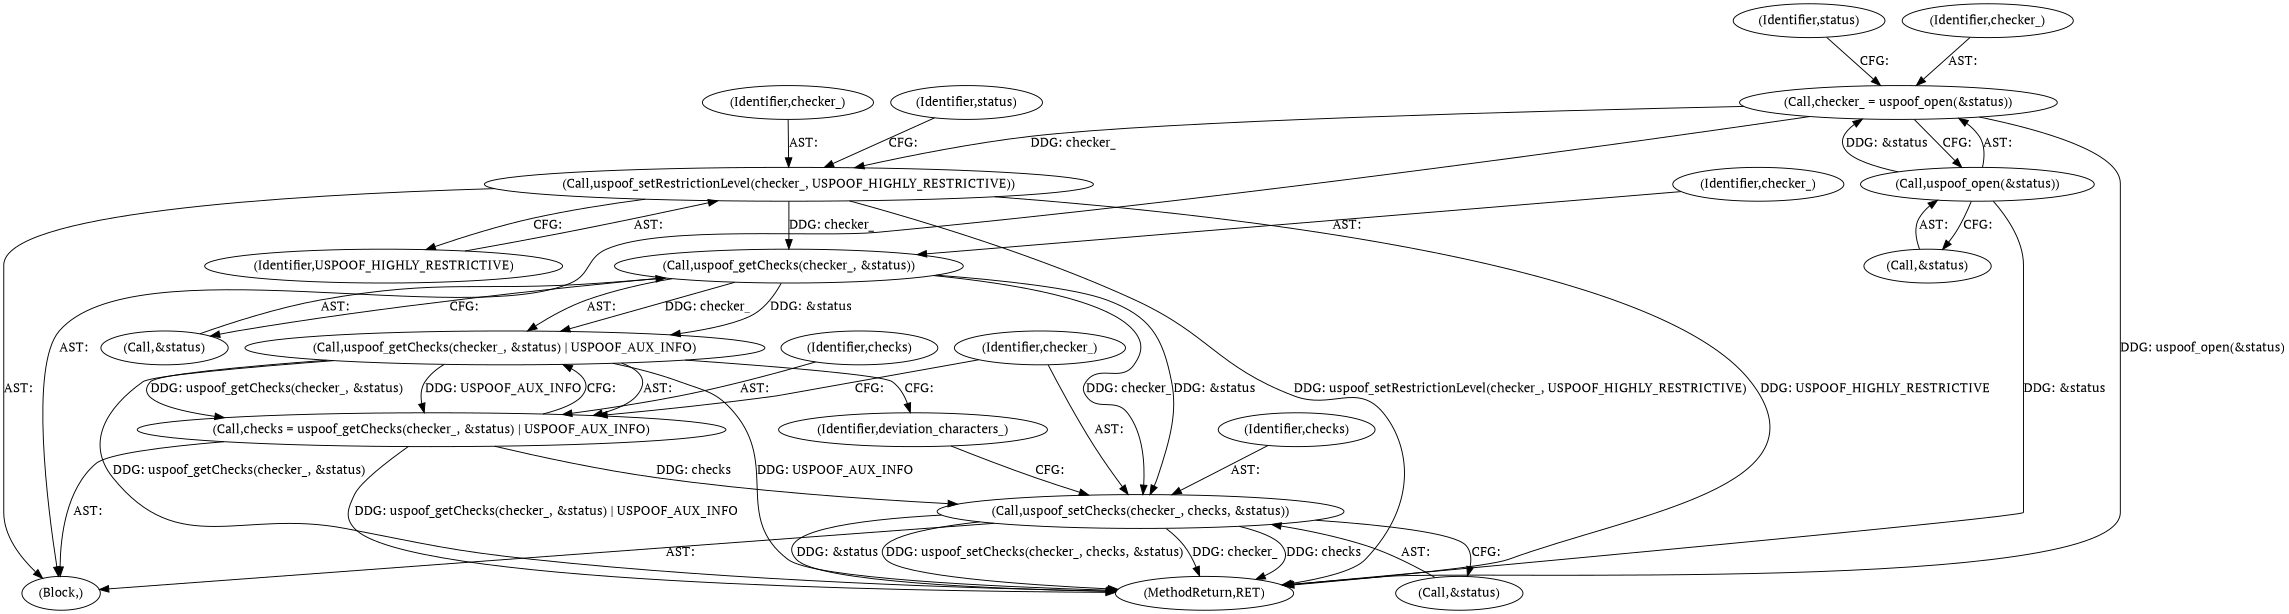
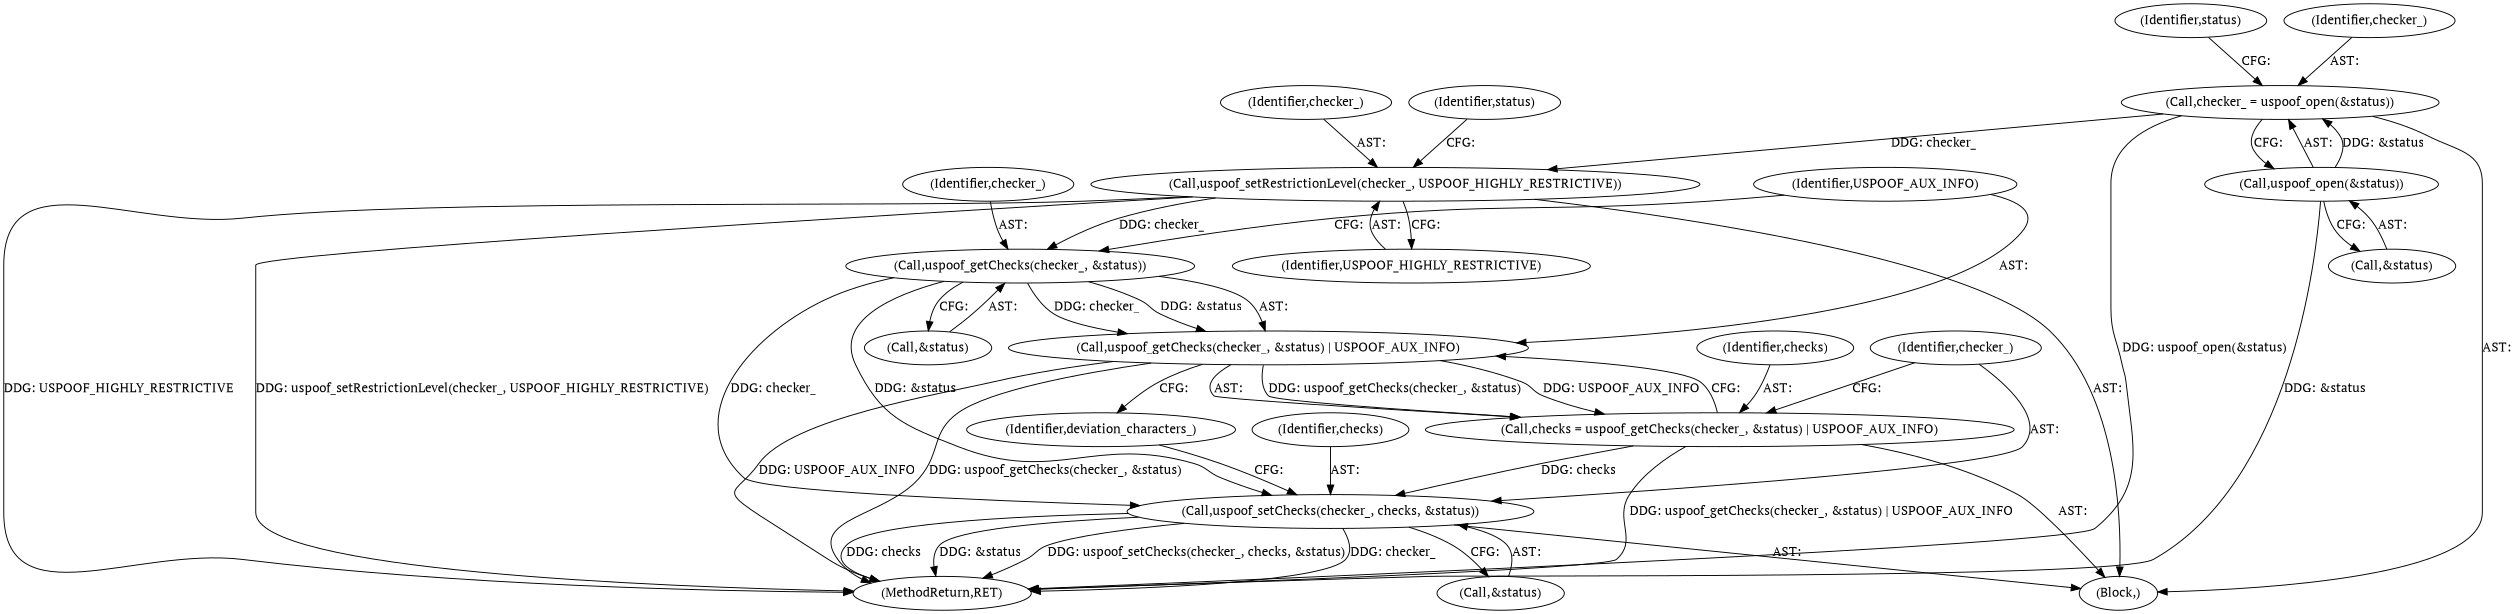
none -> (1885, 184)
